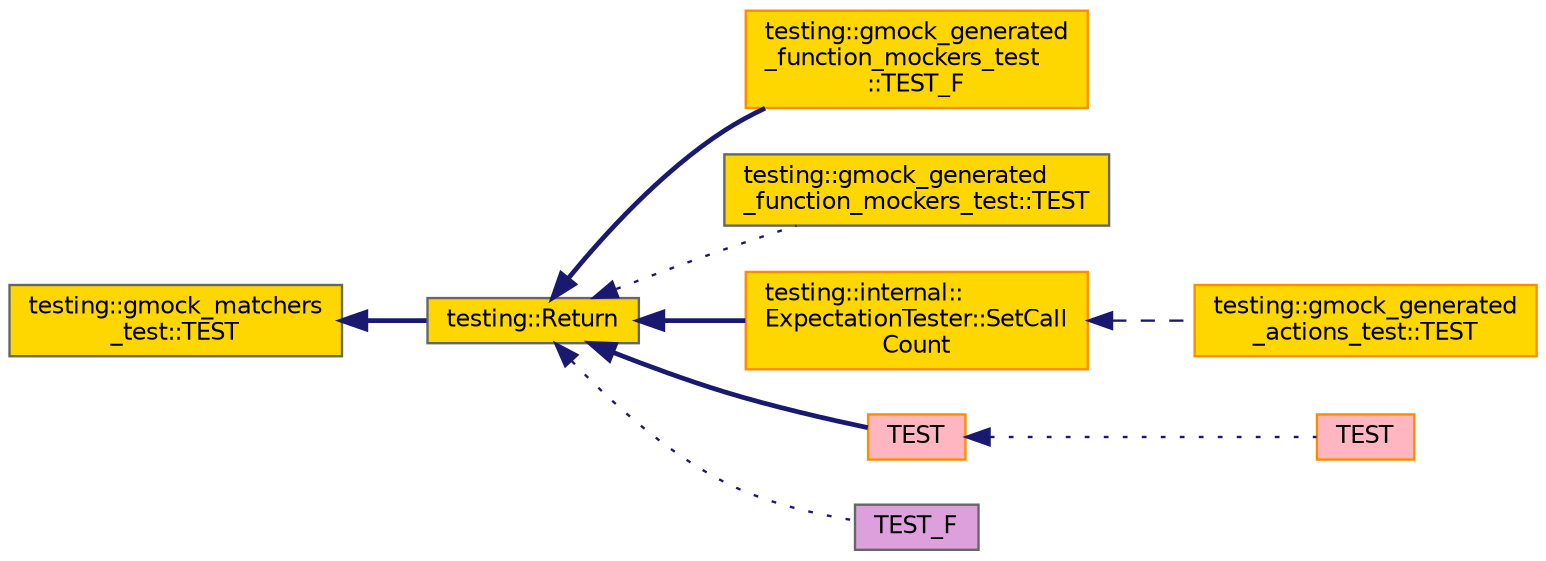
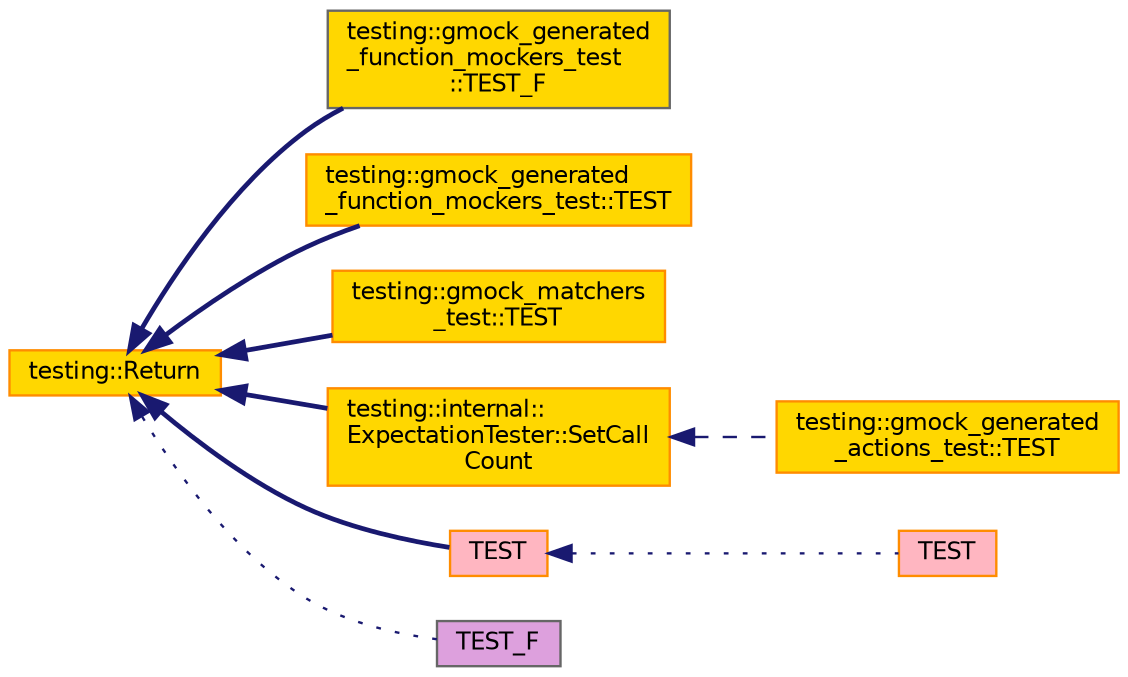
(917, 59) -> (499, 59)
(917, 190) -> (499, 190)
(706, 256) -> (258, 273)
(176, 321) -> (499, 306)
(397, 321) -> (289, 343)
(533, 321) -> (115, 373)
